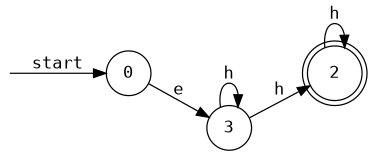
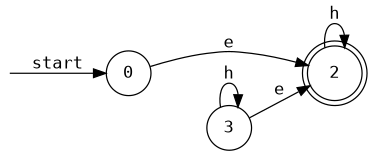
(279, 90) -> (279, 90)
(173, 98) -> (223, 52)
